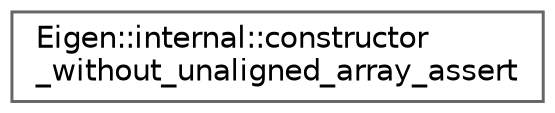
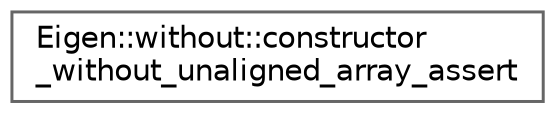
(278, 57) -> (278, 57)
